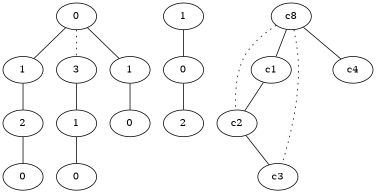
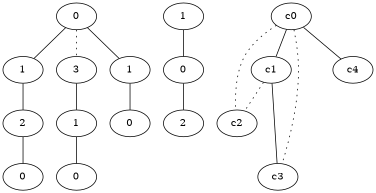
(291, 16) -> (291, 16)
(254, 97) -> (254, 97)
(257, 150) -> (275, 123)
